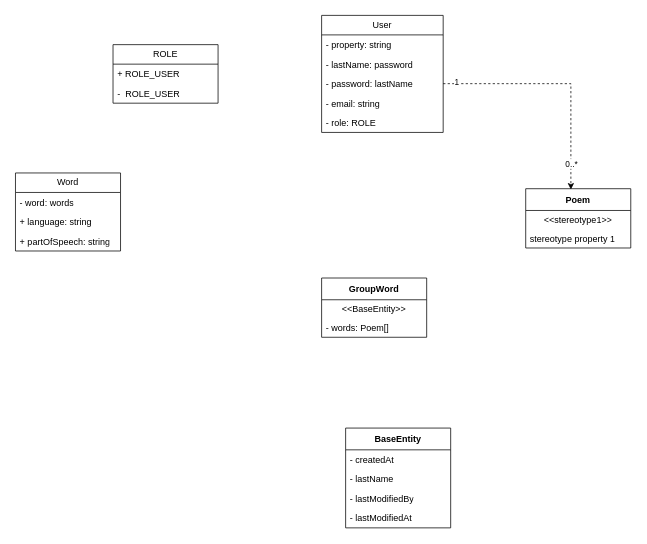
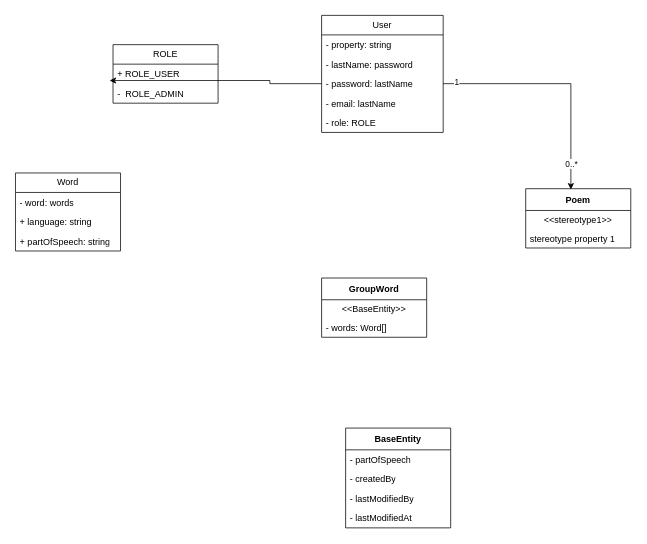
none -> (220, 80)
(544, 84) -> (544, 84)
(146, 94) -> (149, 94)
(357, 104) -> (362, 104)
(360, 328) -> (360, 328)
(376, 460) -> (384, 460)
(373, 480) -> (376, 480)
